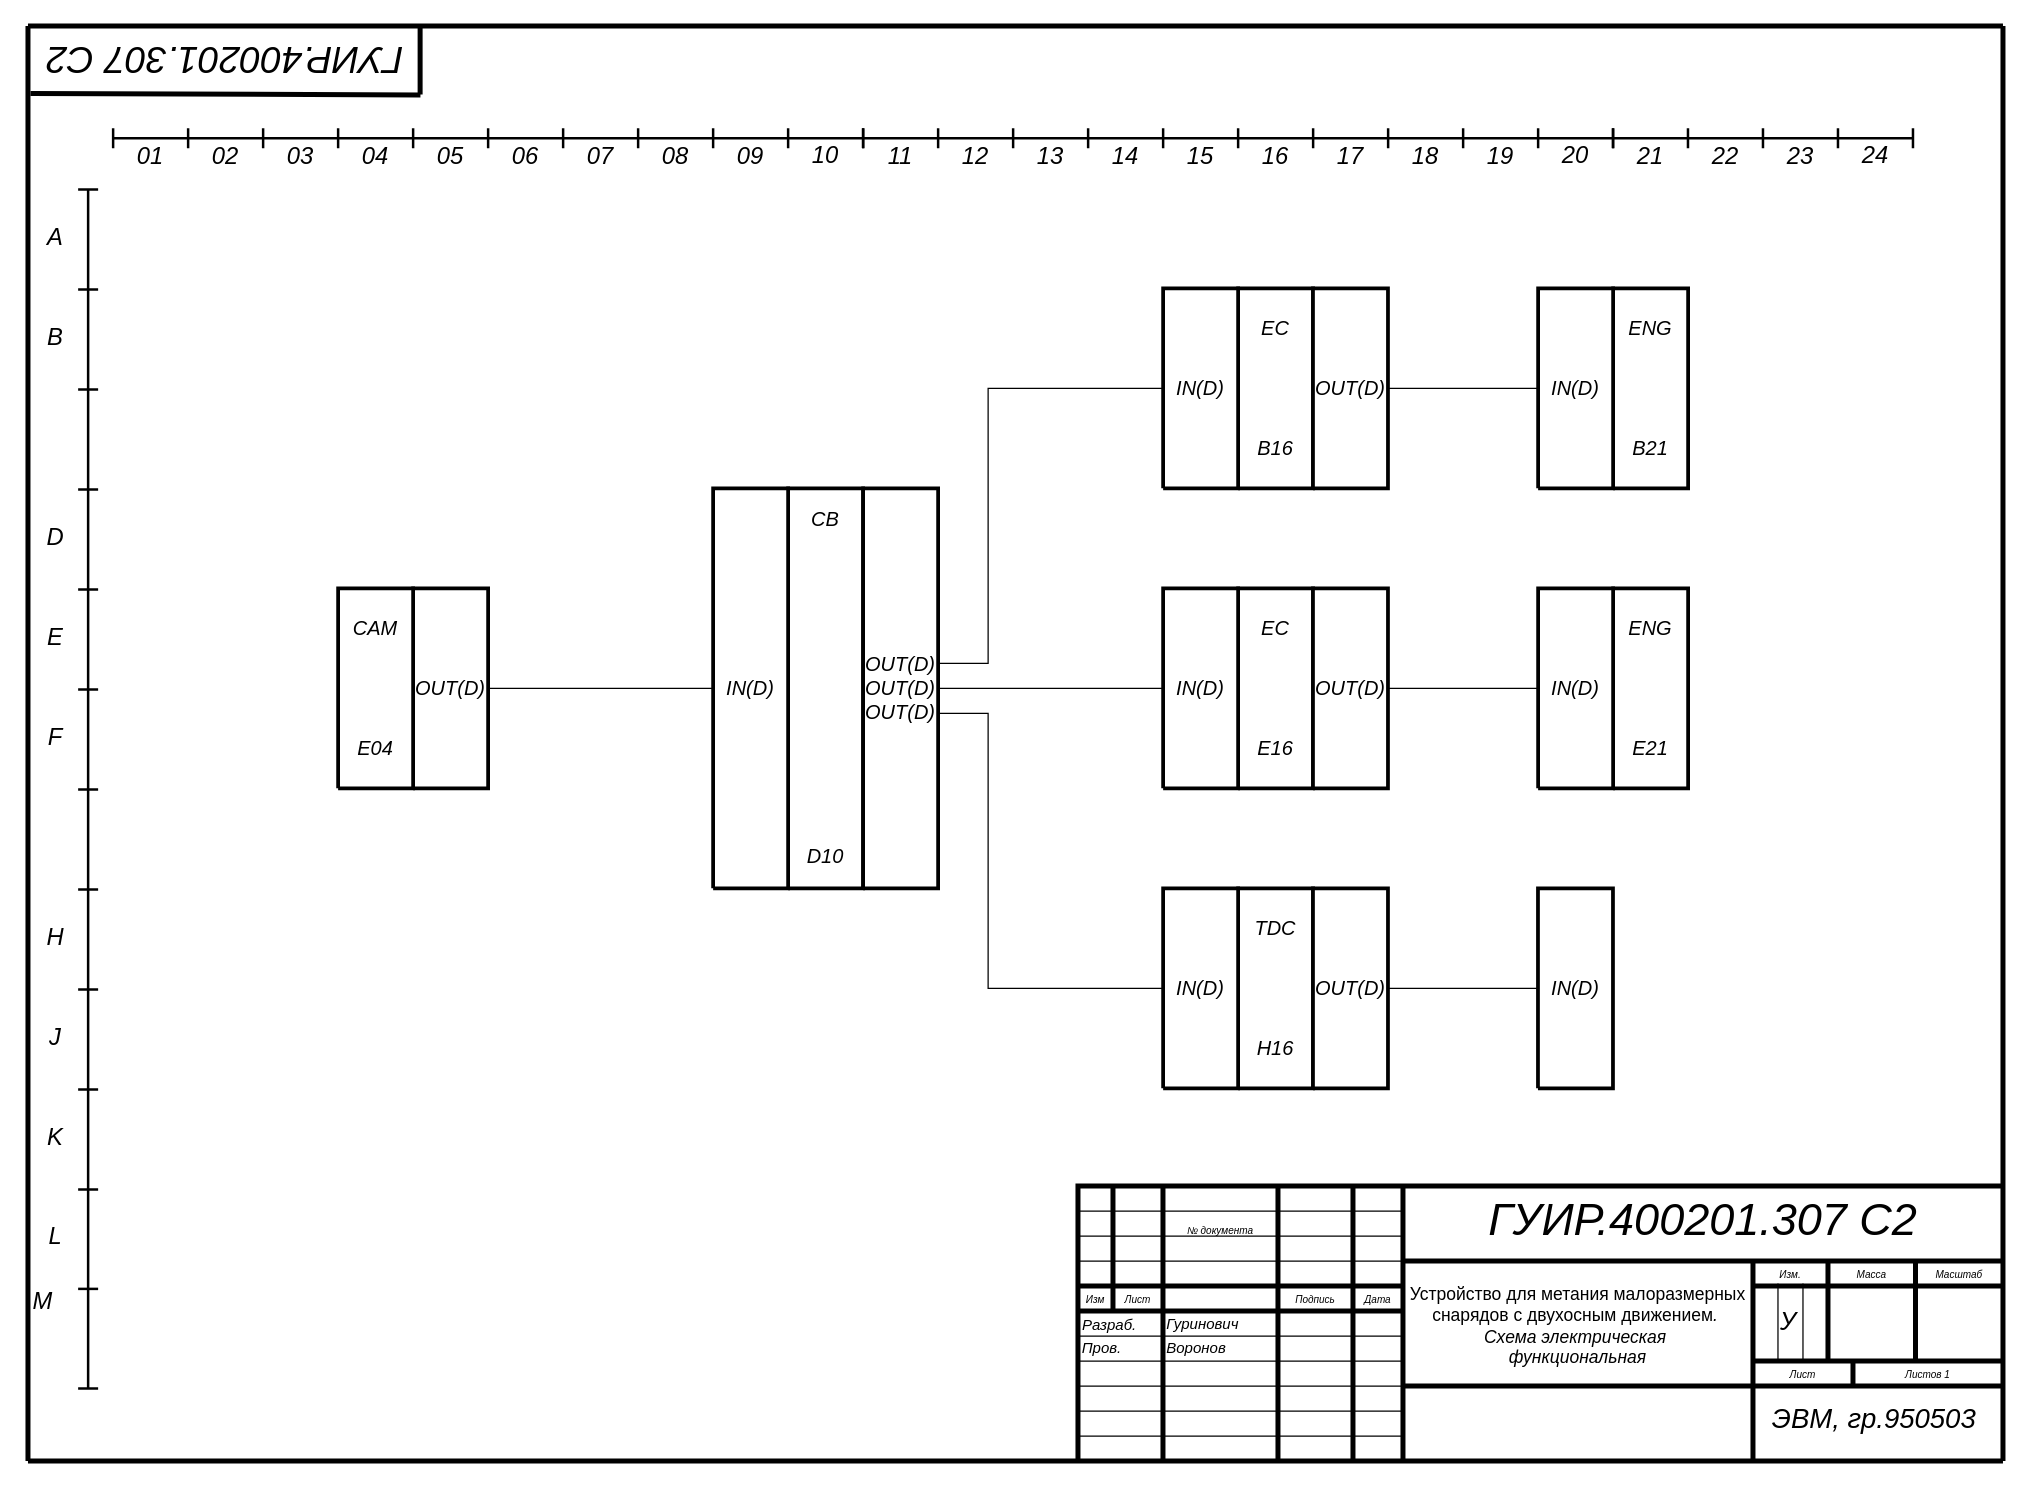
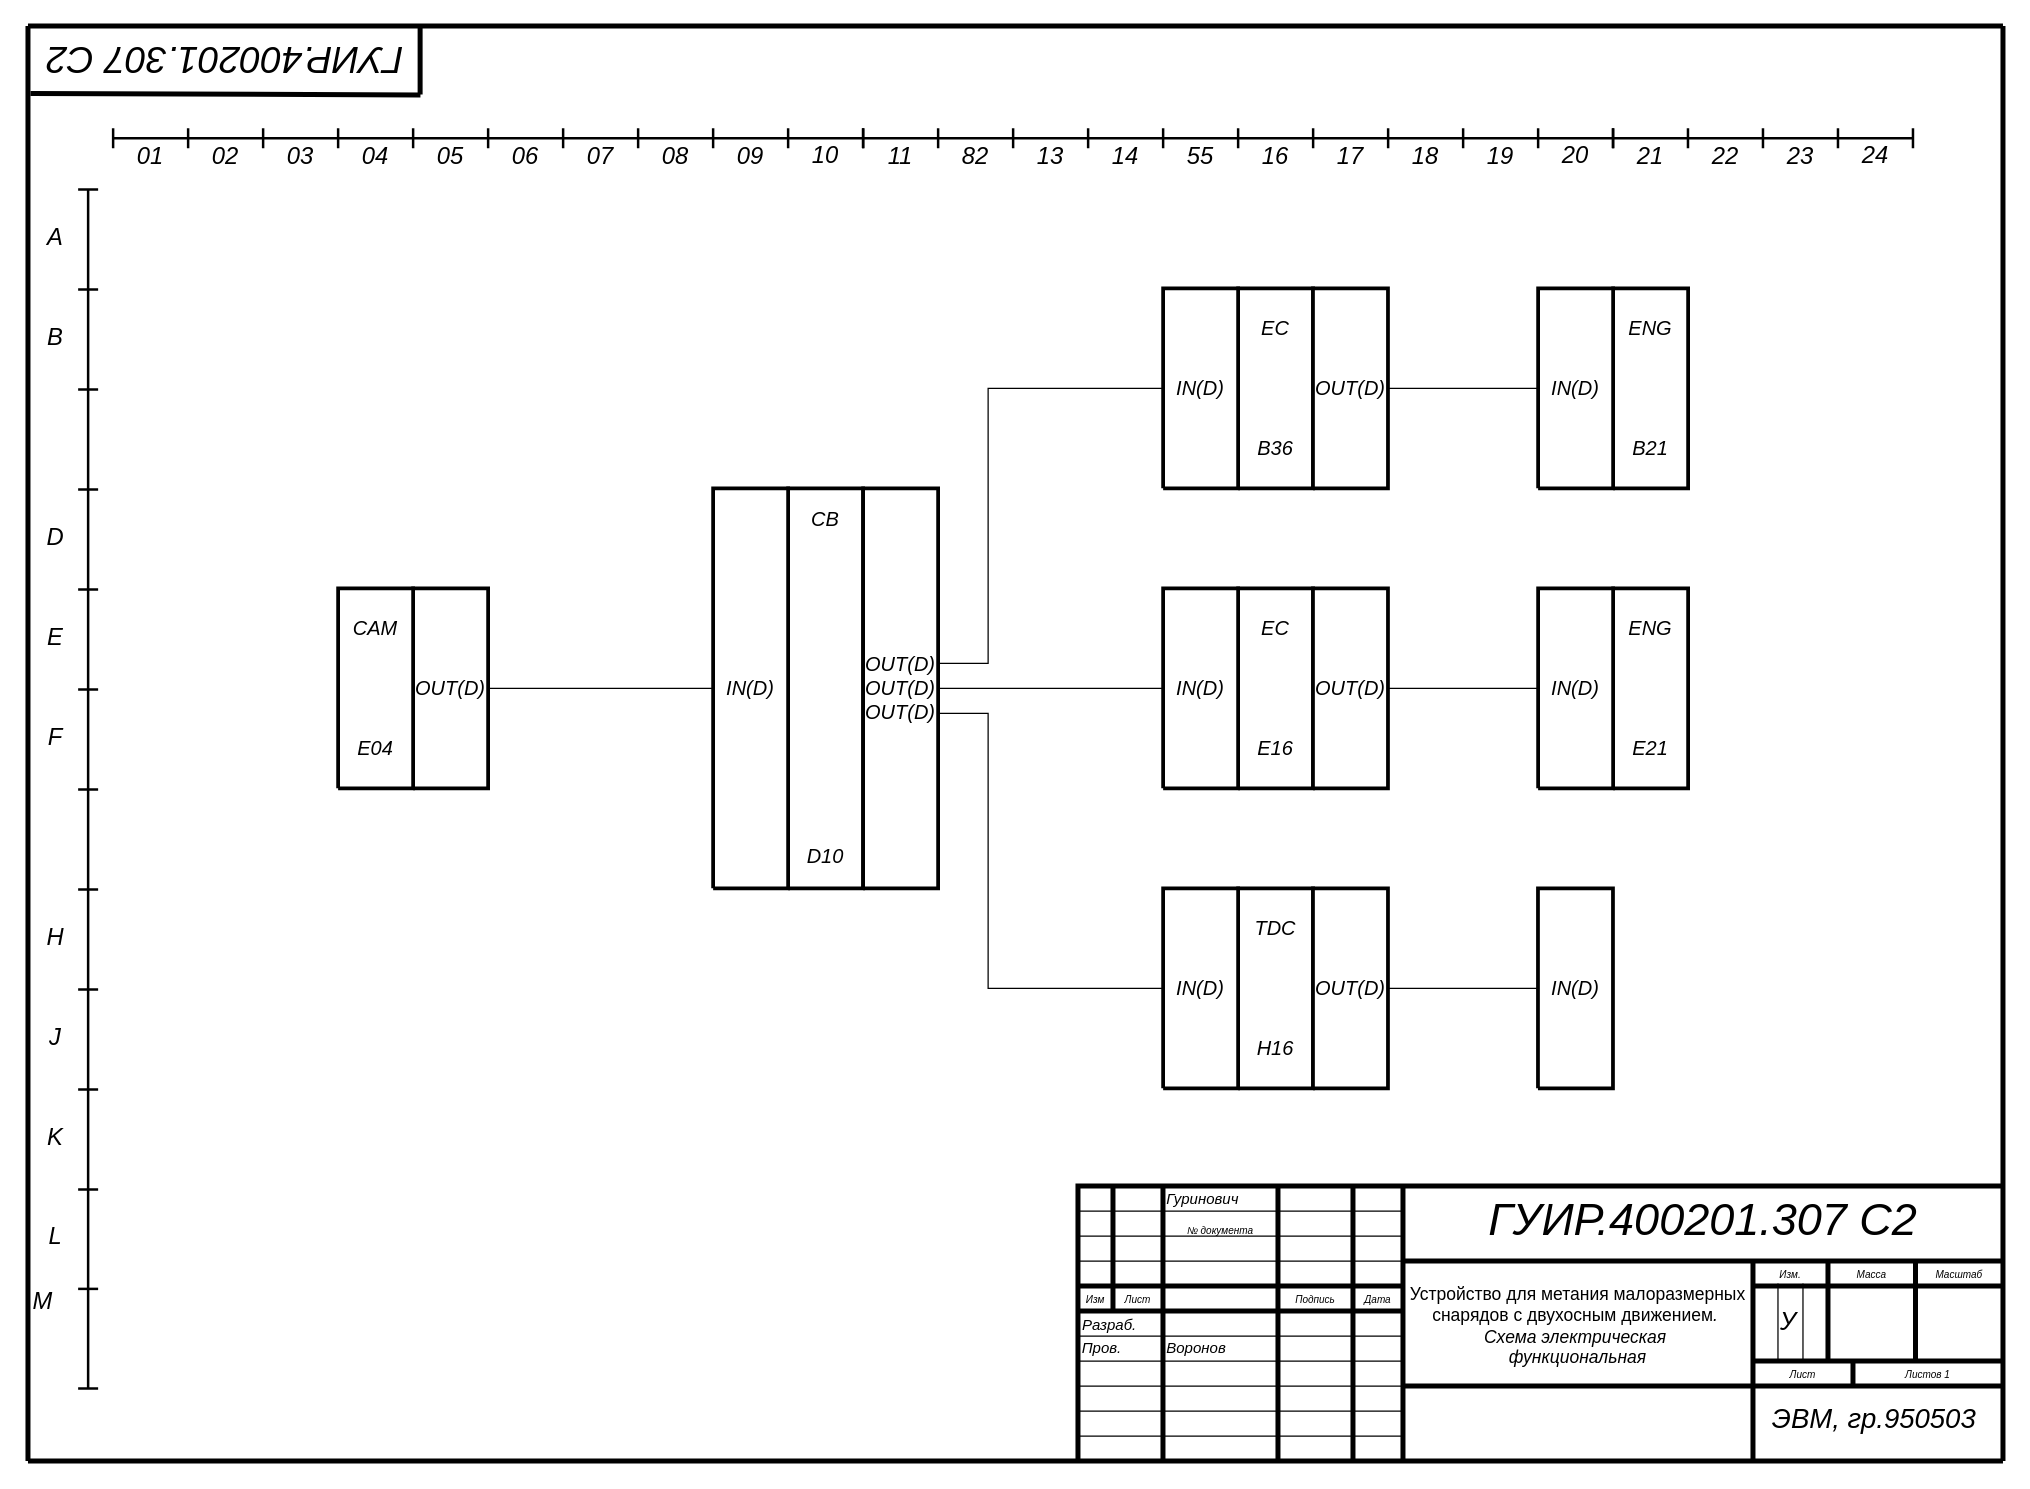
(976, 157) -> (976, 157)
(1201, 157) -> (1201, 157)
(1276, 388) -> (1276, 388)
(1222, 1325) -> (1222, 1200)
